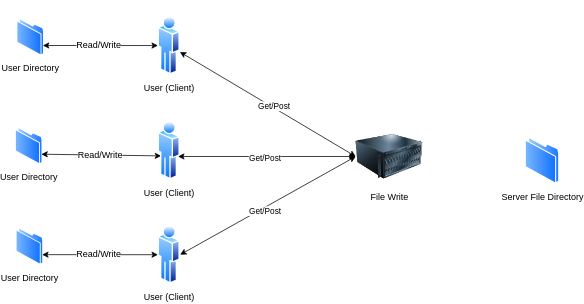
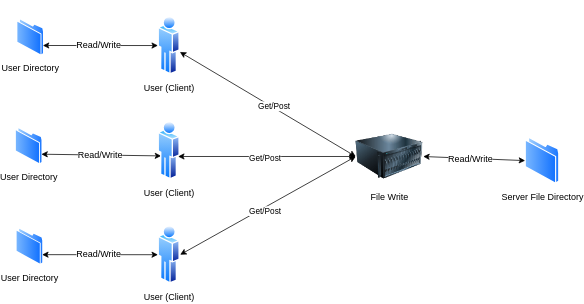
none -> (474, 158)
